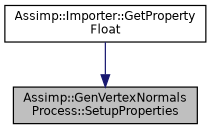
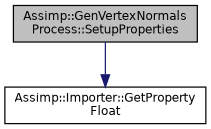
(105, 58) -> (105, 58)
